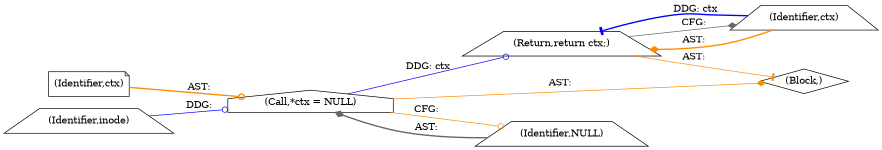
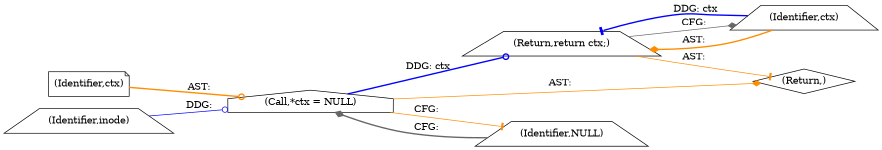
(425, 76) -> (425, 76)
(804, 81) -> (804, 81)
(444, 119) -> (445, 119)
(428, 127) -> (428, 127)
